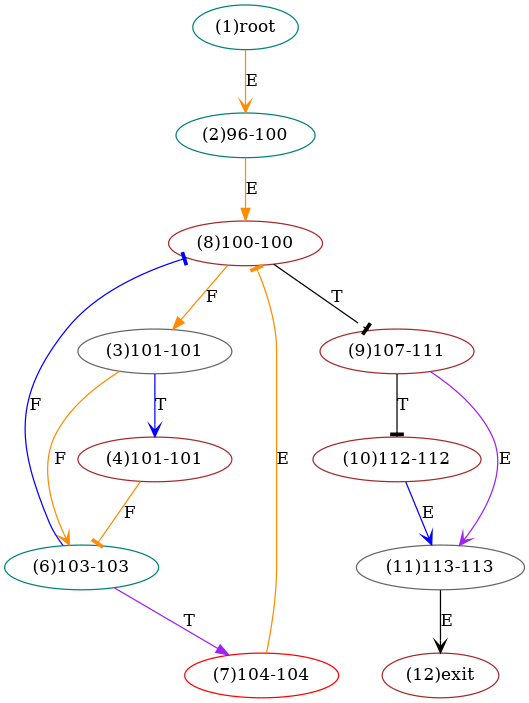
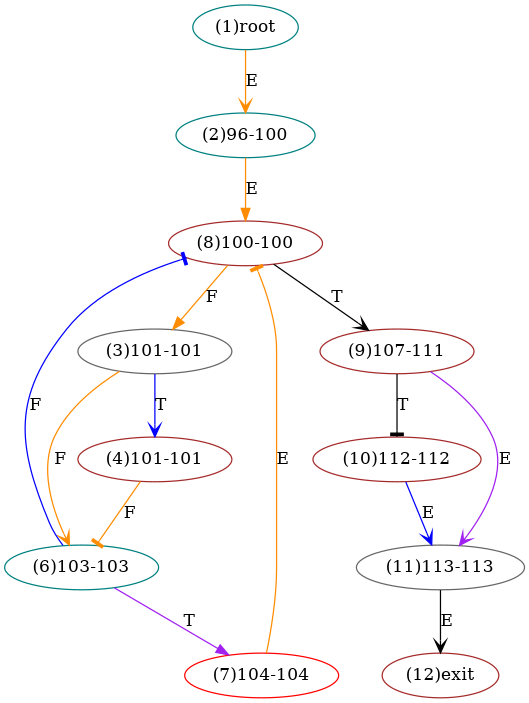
(316, 294) -> (316, 294)
